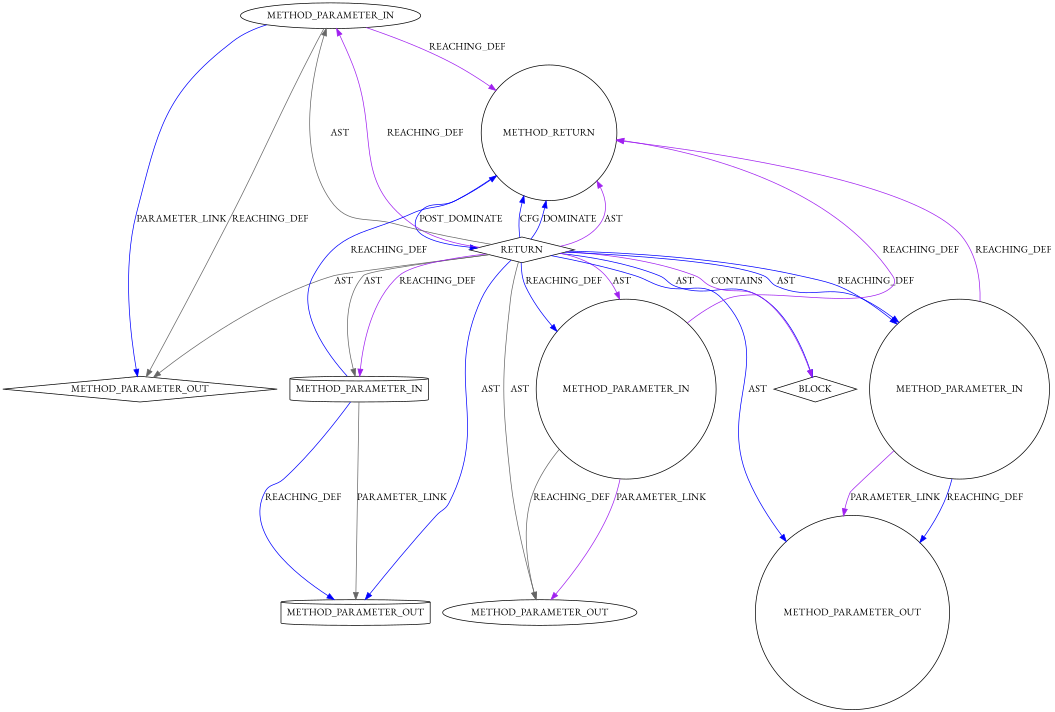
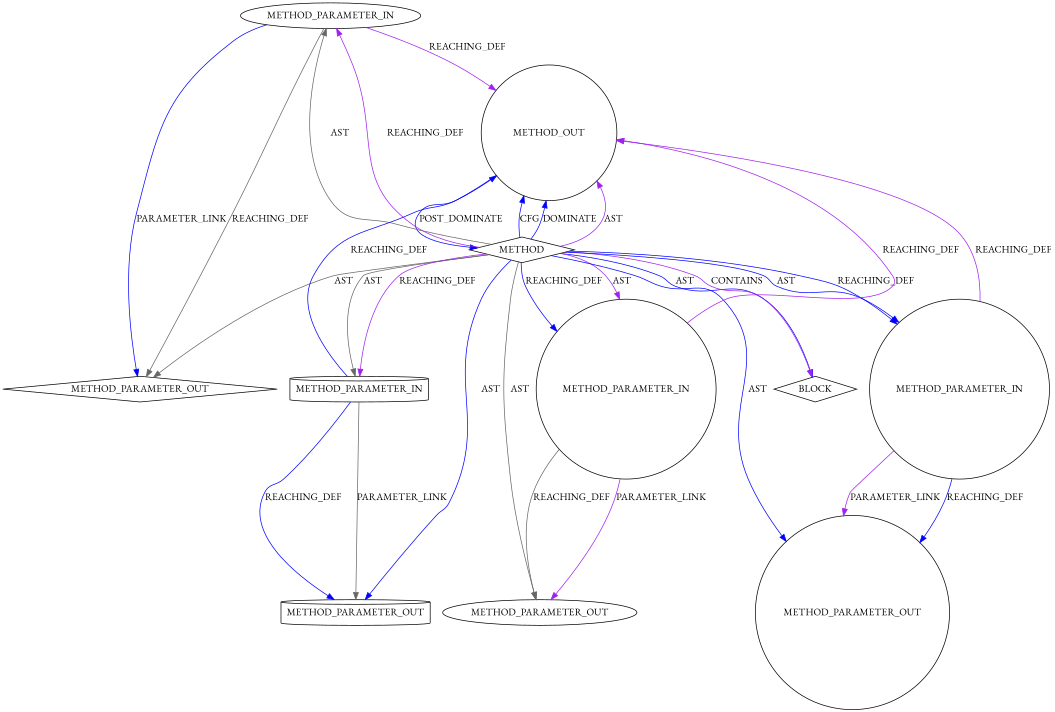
(549, 133) -> (549, 133)
(522, 250) -> (522, 250)
